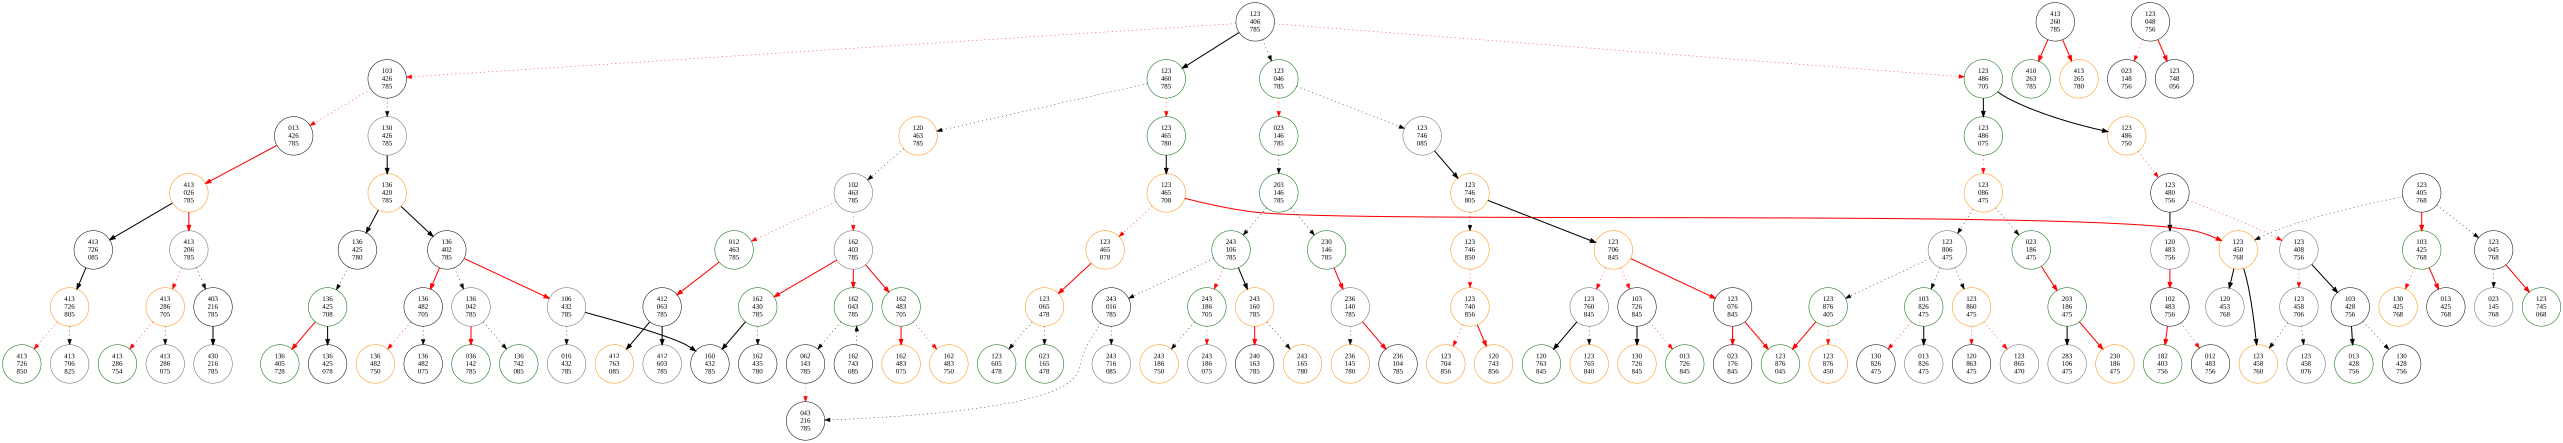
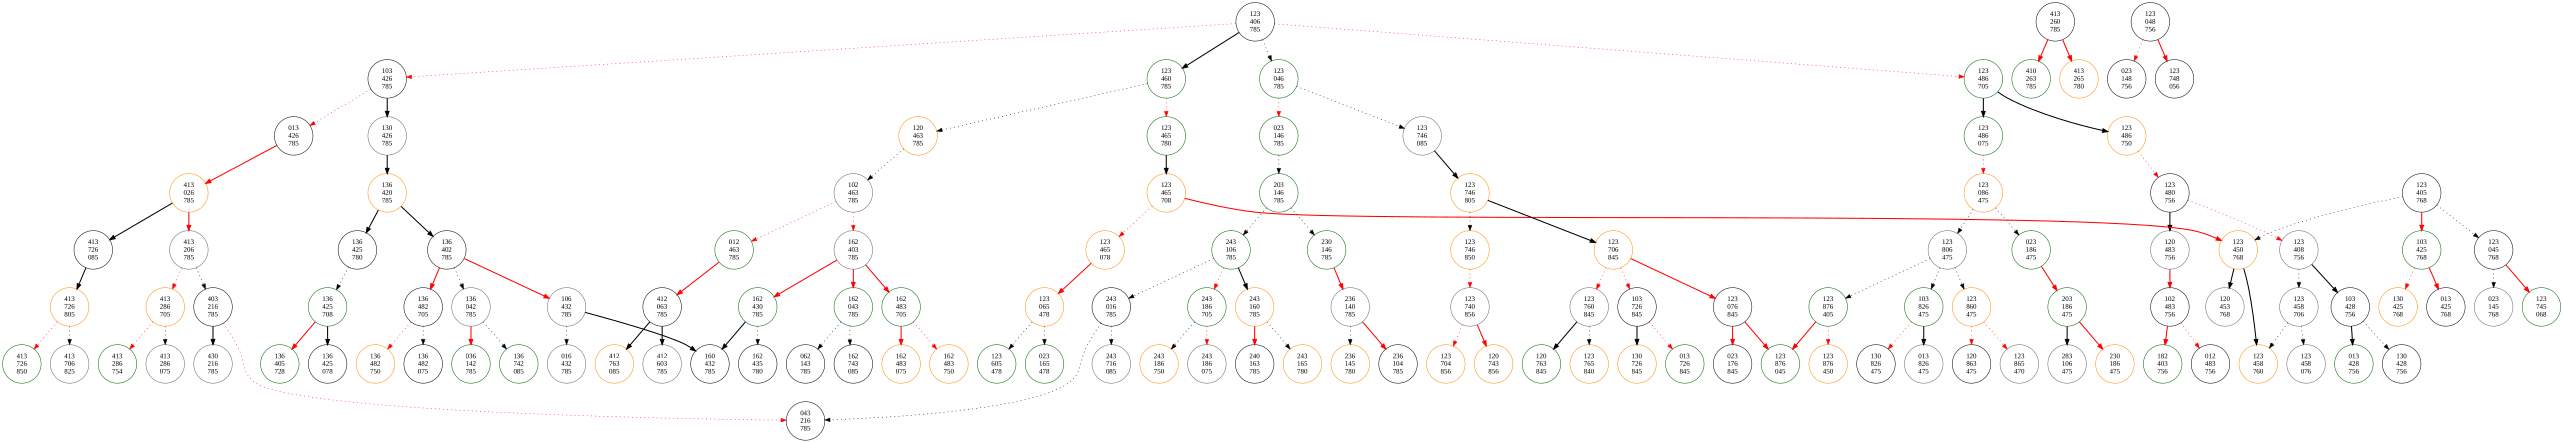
(387, 105) -> (387, 105)
(2299, 276) -> (2299, 276)
(1470, 307) -> (1470, 307)
(857, 338) -> (850, 333)
(806, 390) -> (483, 411)
